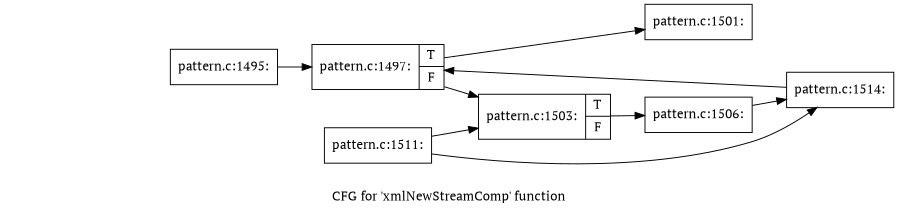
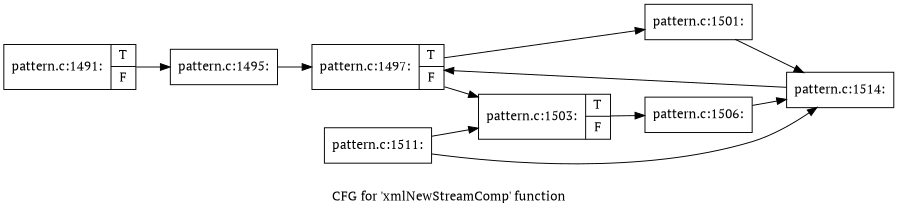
none -> (765, 54)
none -> (70, 67)
